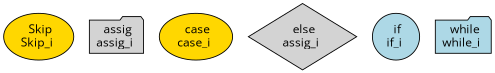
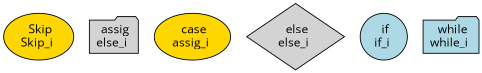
(116, 37) -> (114, 37)
(196, 37) -> (192, 37)
(303, 37) -> (296, 37)
